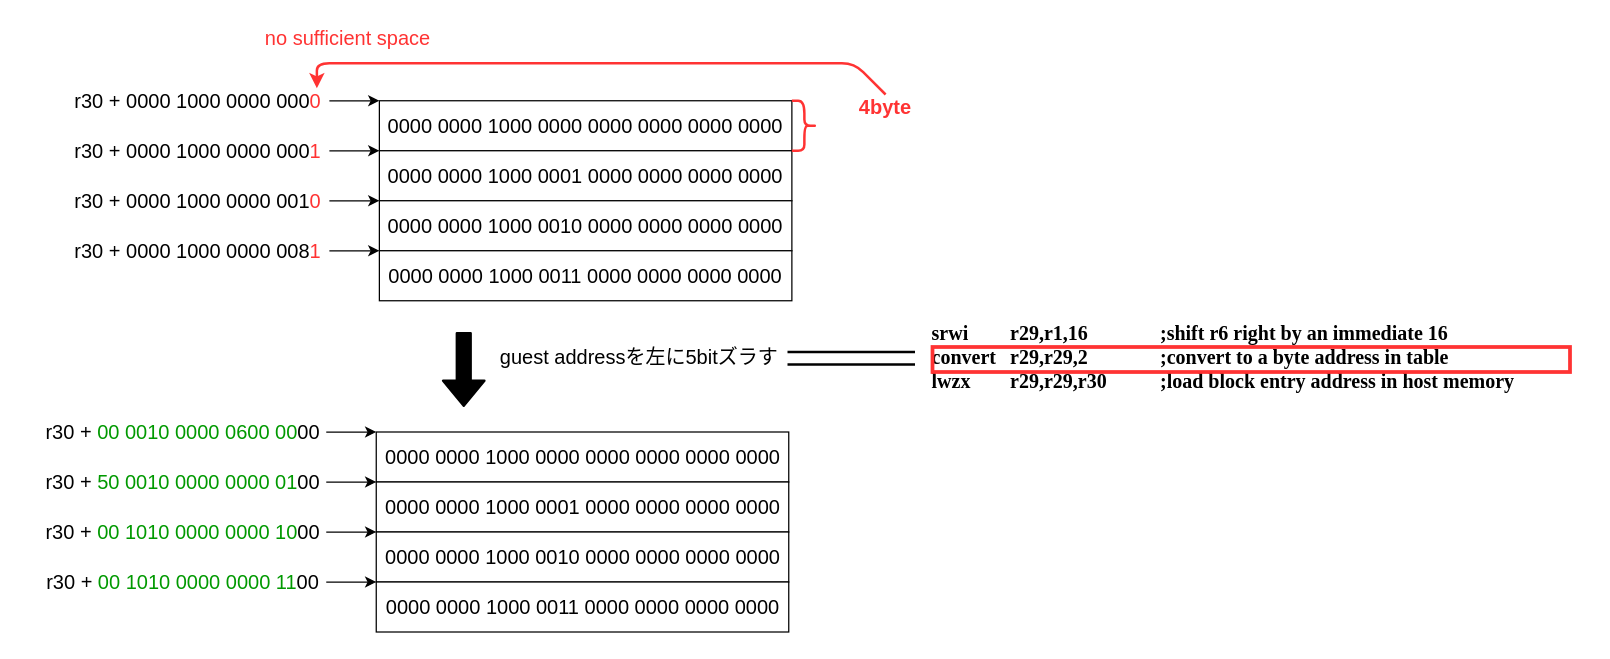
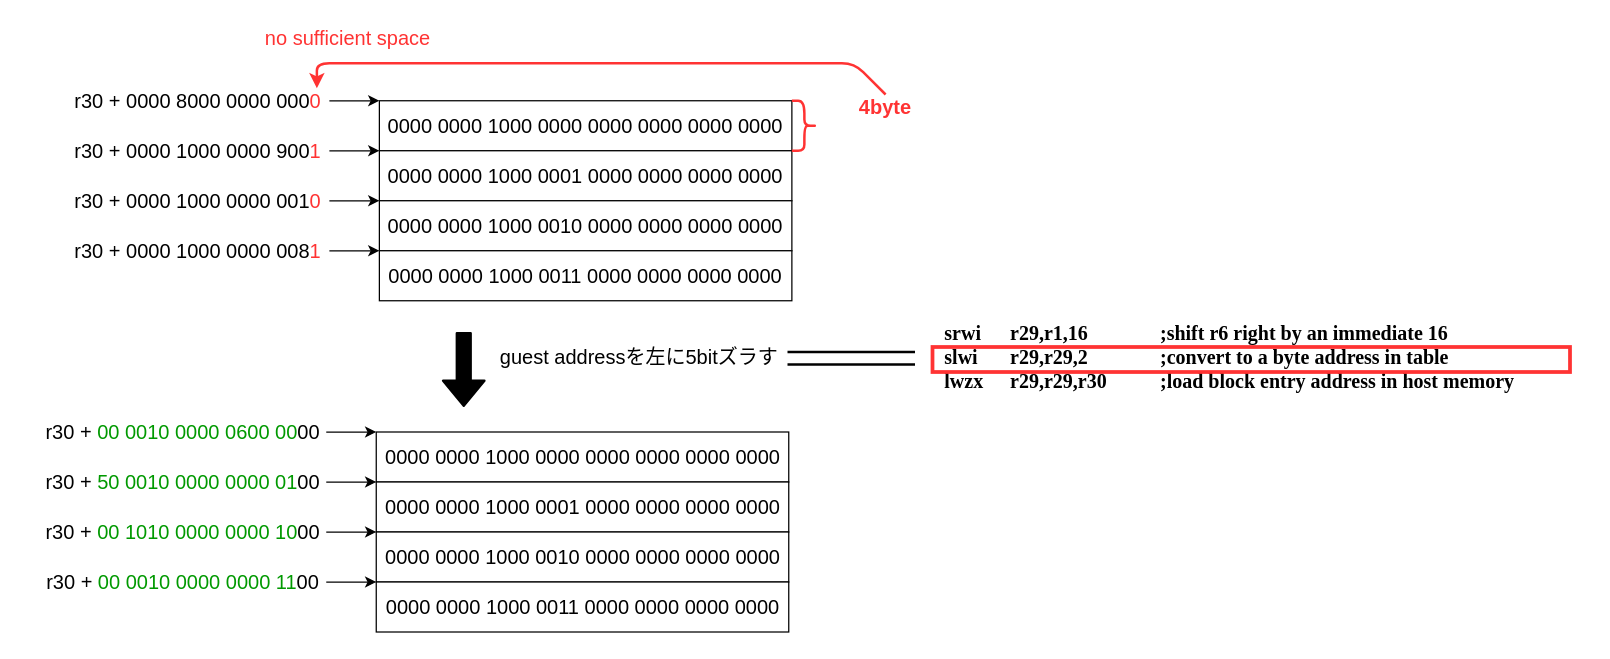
(198, 101) -> (198, 101)
(198, 151) -> (198, 151)
(964, 357) -> (964, 357)
(183, 582) -> (183, 582)
